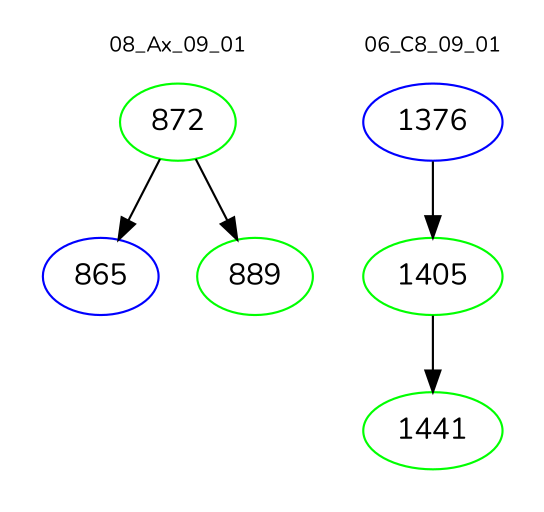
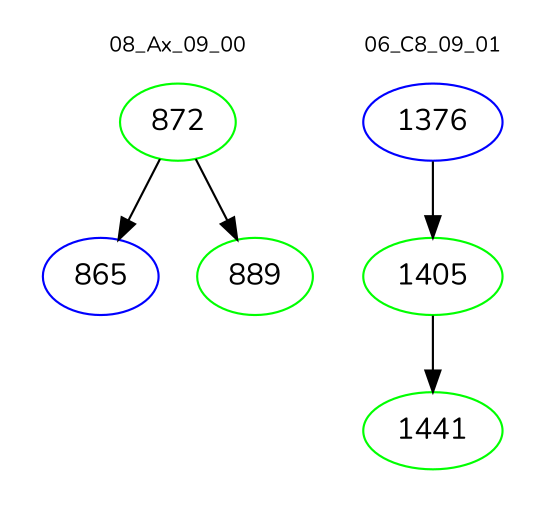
(178, 46) -> (178, 46)
